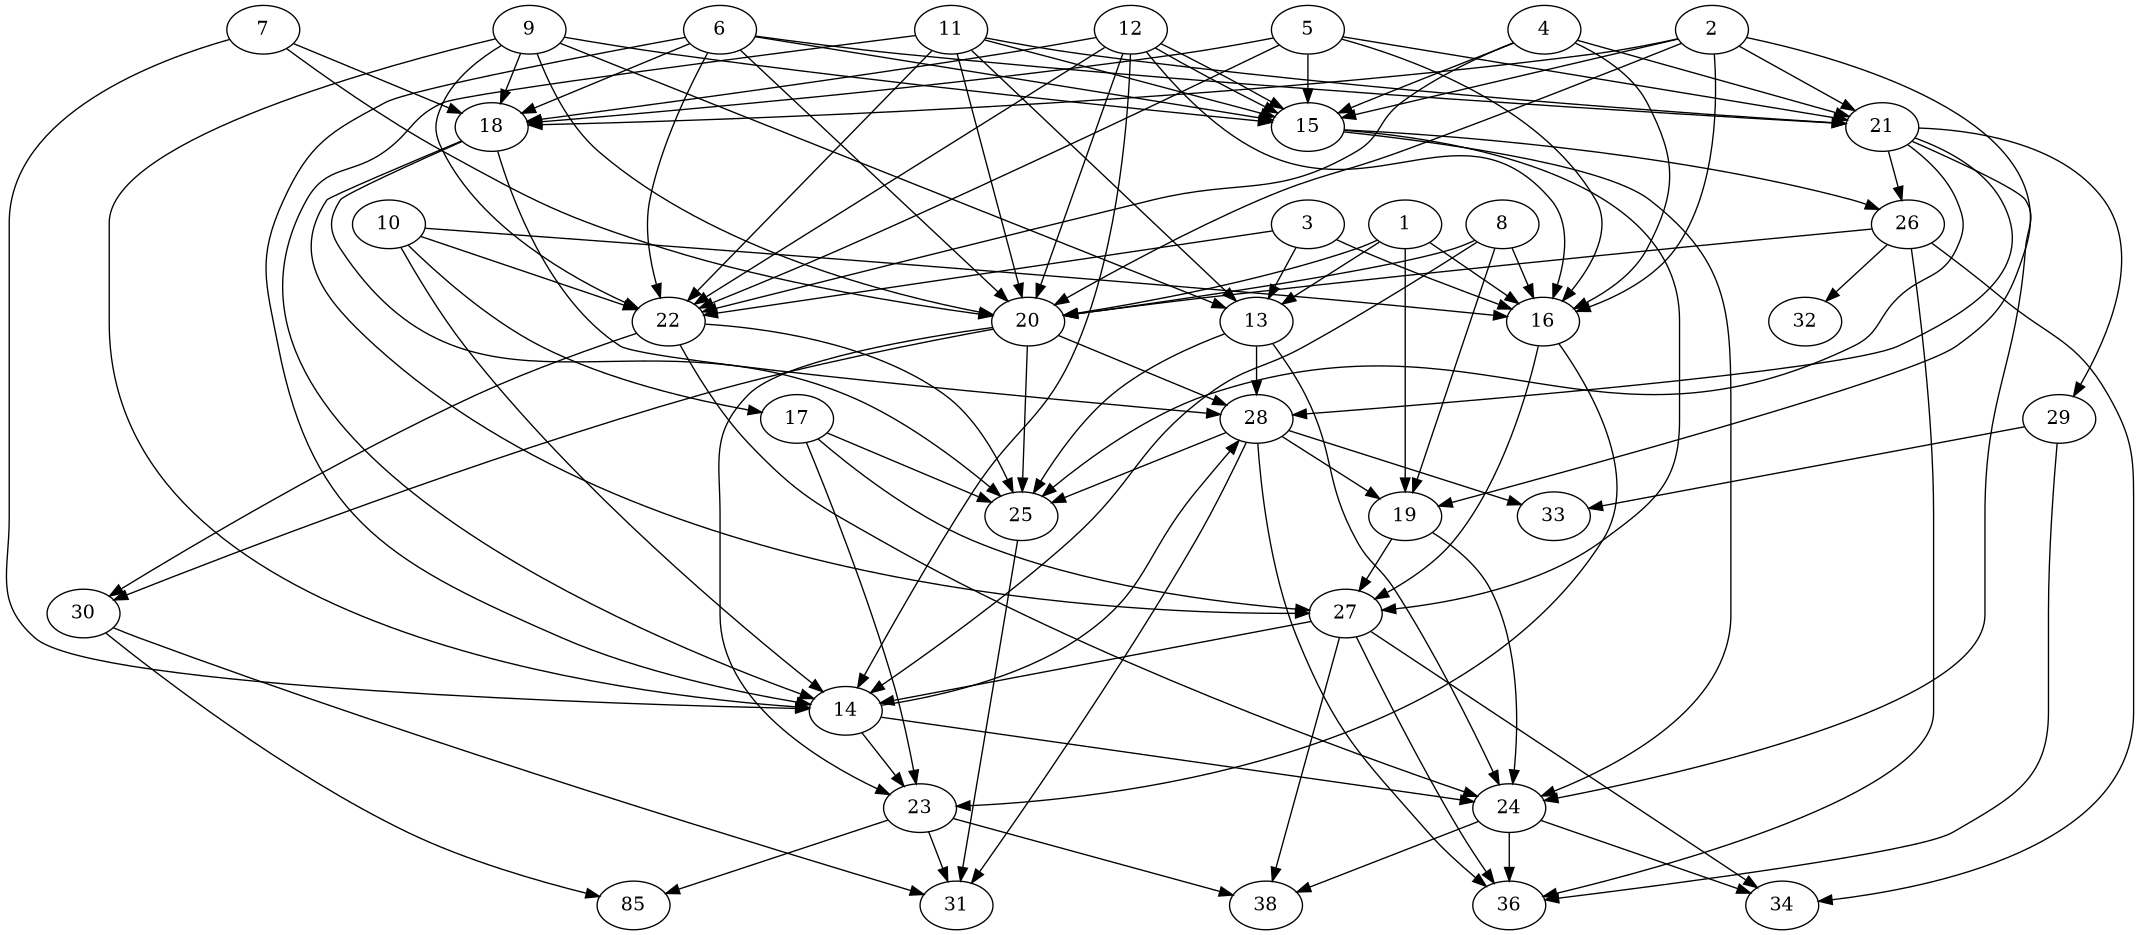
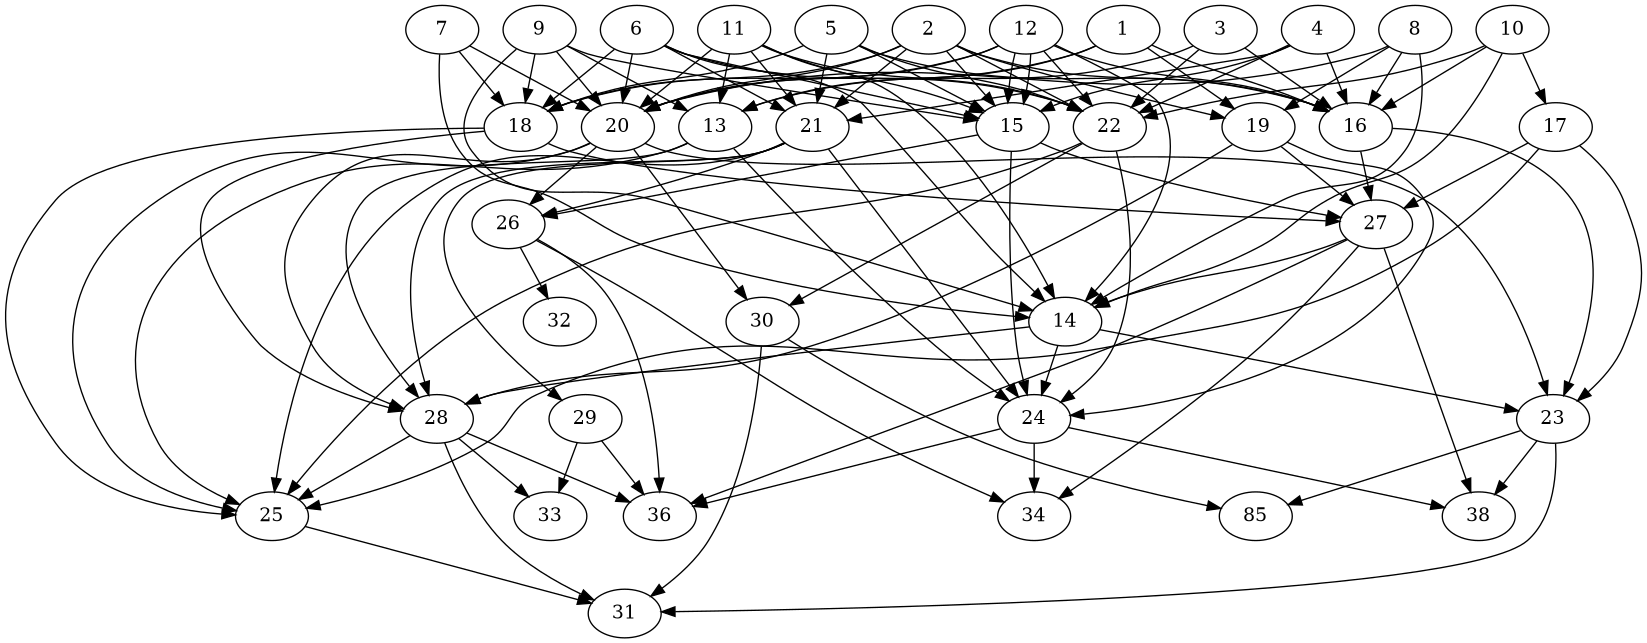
(473, 196) -> (1013, 75)
(1454, 270) -> (562, 177)
(1319, 460) -> (873, 325)
